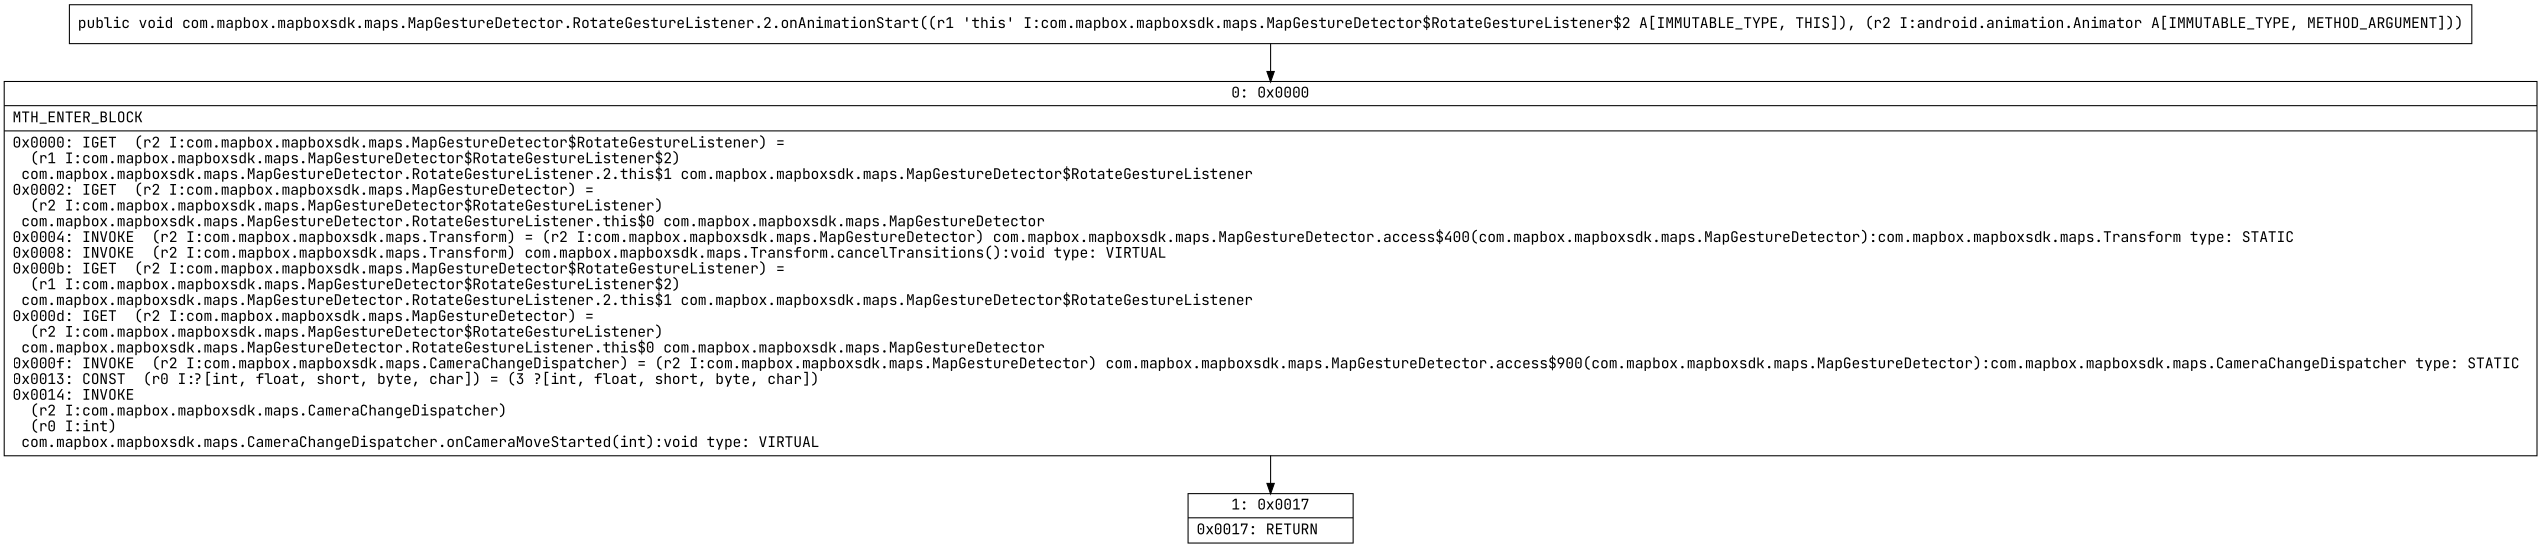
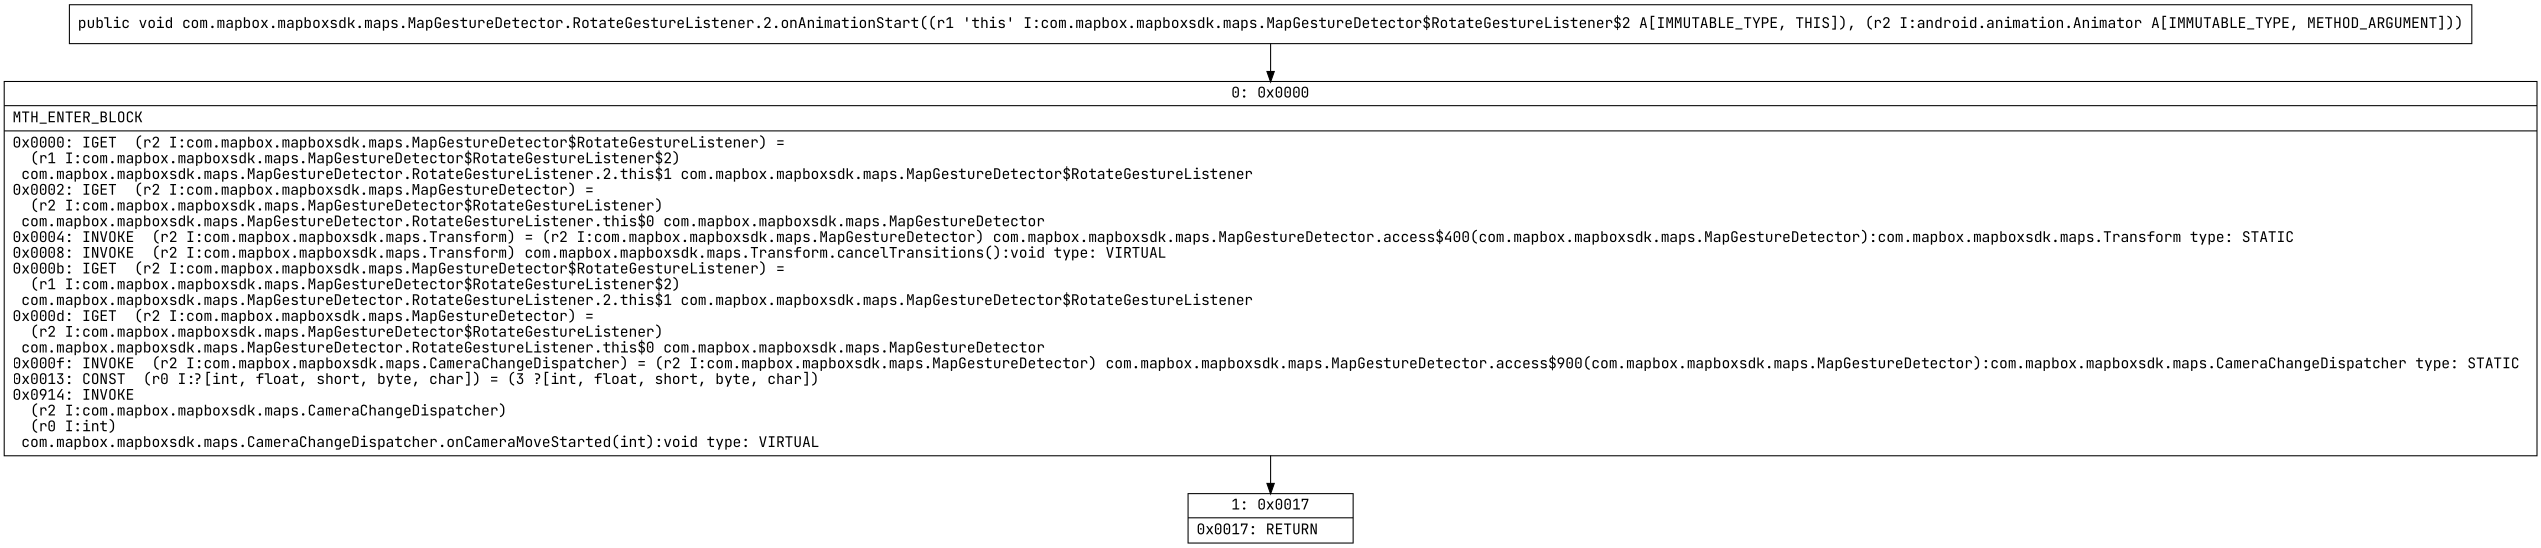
(83, 395) -> (83, 395)
